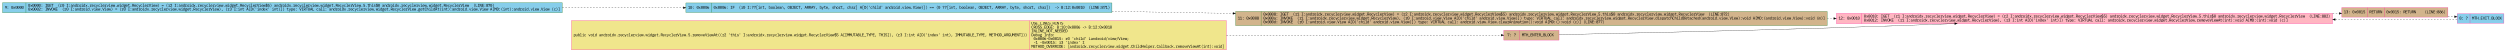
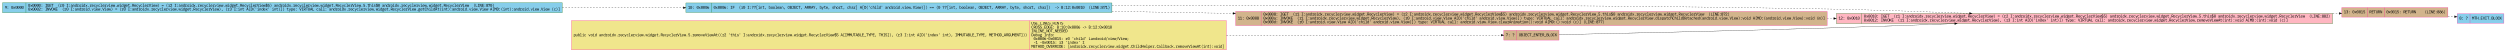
(1531, 18) -> (1531, 18)
(2084, 18) -> (2084, 18)
(2396, 20) -> (1541, 6)
(1538, 35) -> (1538, 35)
